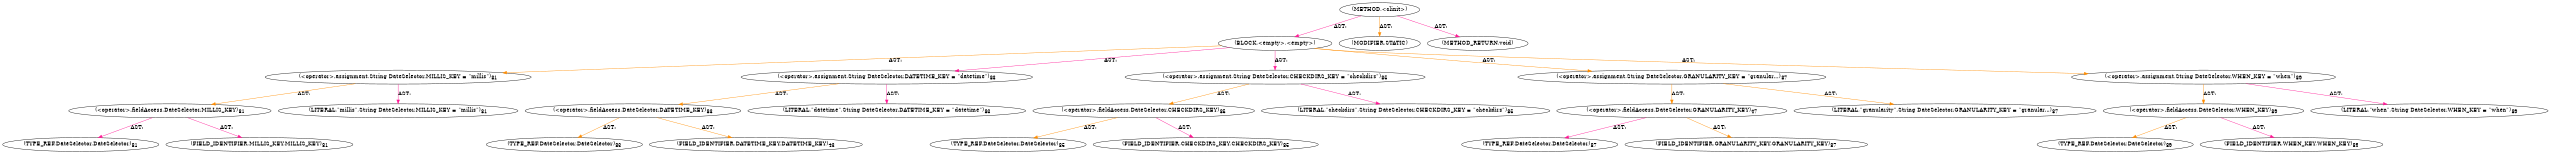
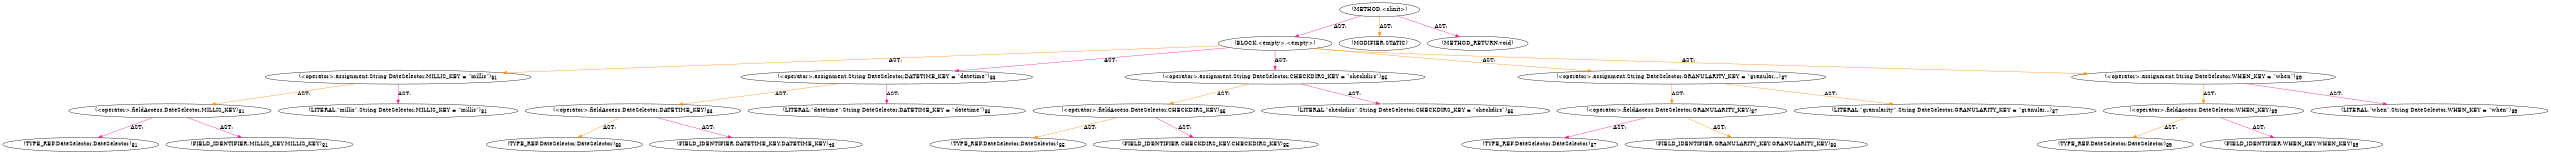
(1754, 110) -> (1754, 110)
(693, 127) -> (693, 127)
(1833, 144) -> (1833, 144)
